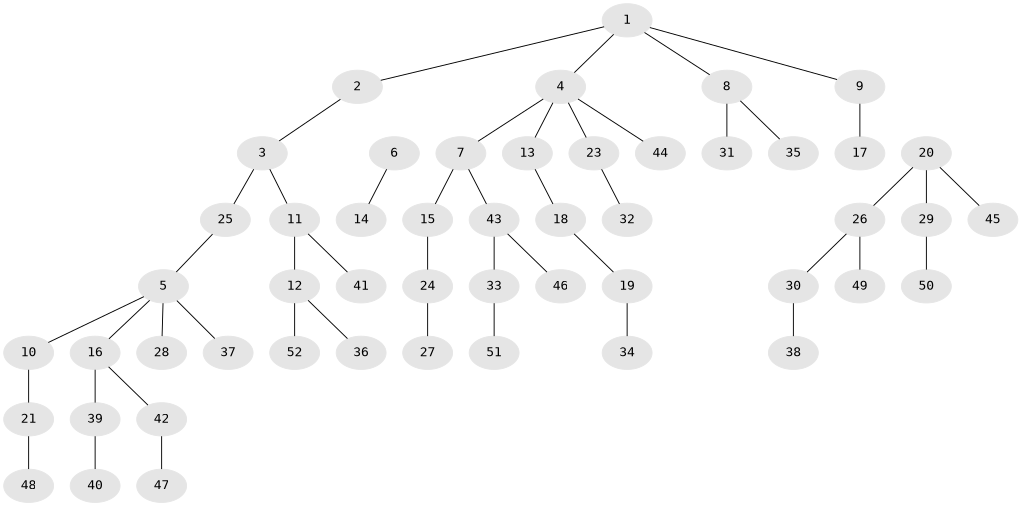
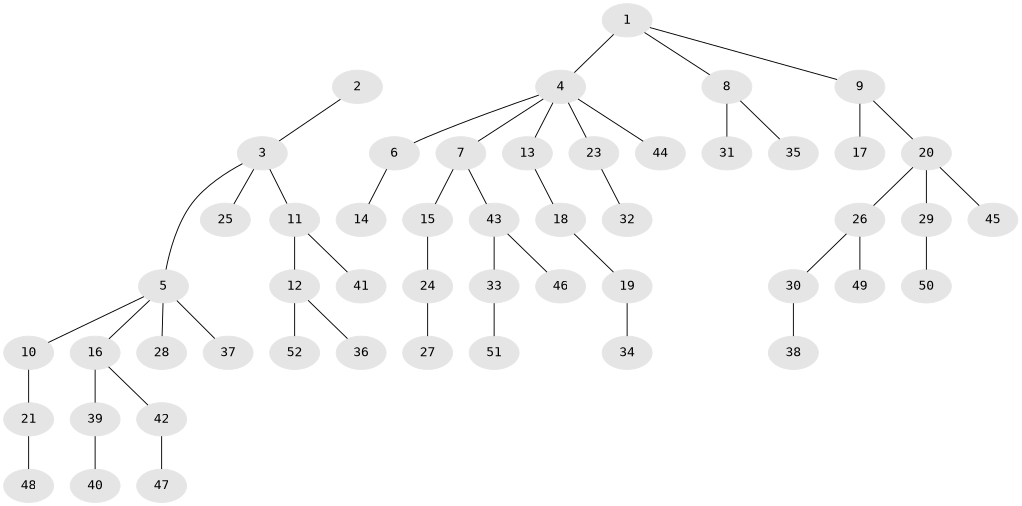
(492, 54) -> none
none -> (476, 118)
none -> (893, 120)
(194, 253) -> (190, 206)
